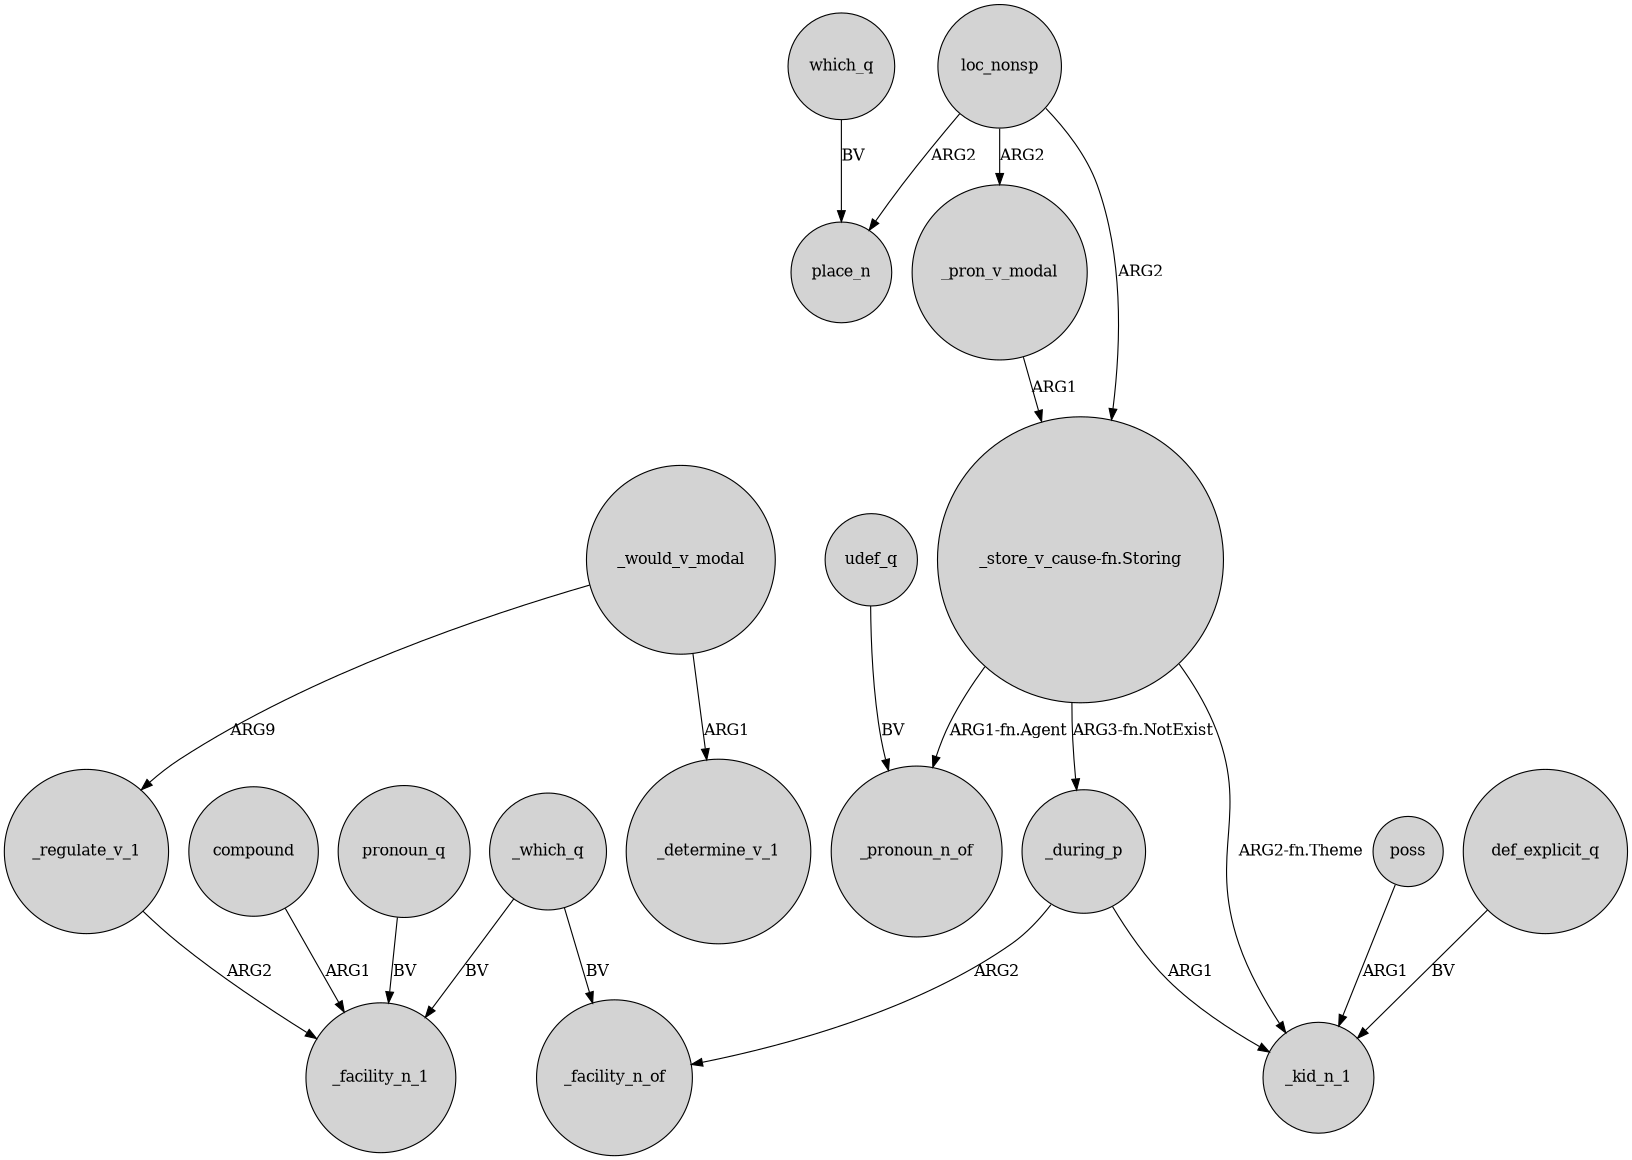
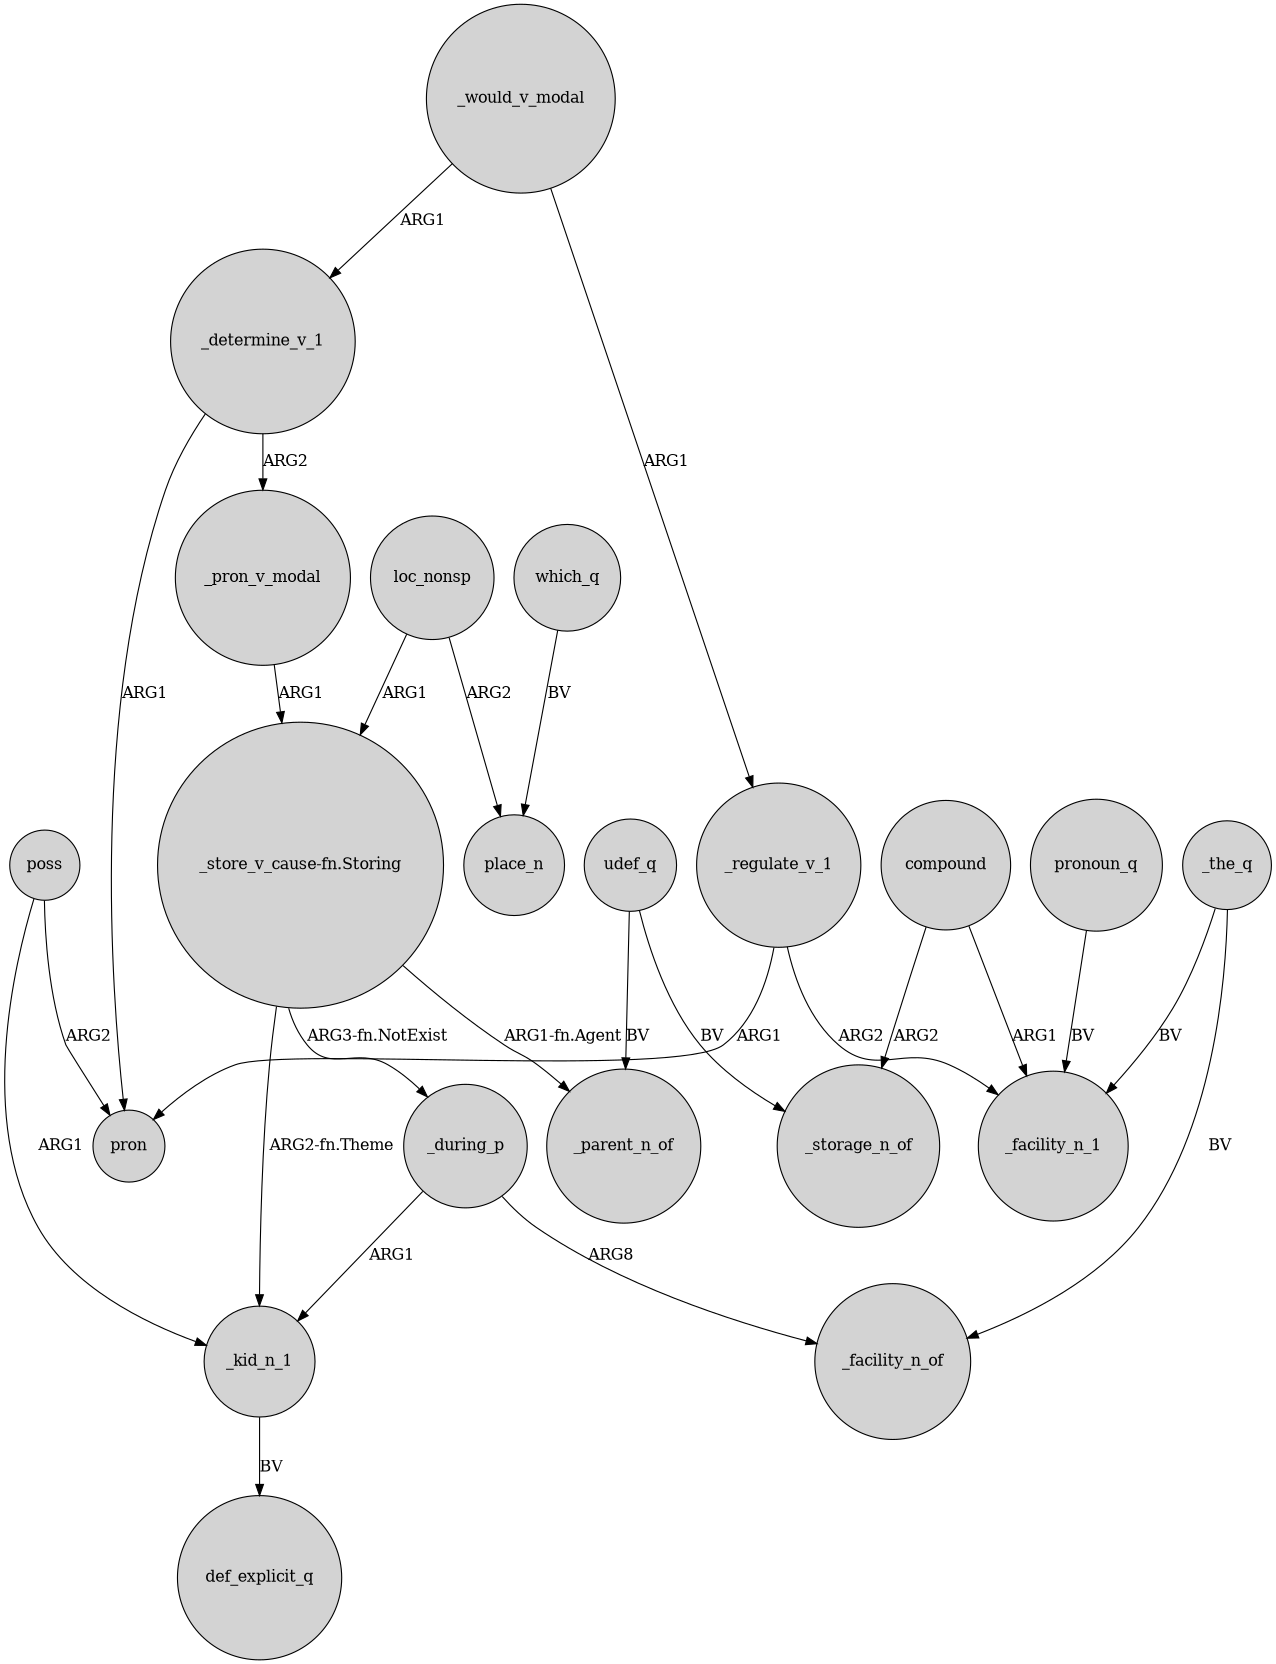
(1000, 151) -> (263, 456)
(1141, 272) -> (405, 694)
(253, 731) -> (666, 462)
(548, 851) -> (1227, 865)
(917, 851) -> (624, 1146)
(1427, 970) -> (260, 1451)
(997, 972) -> (611, 1256)
none -> (129, 1146)
none -> (858, 1146)
